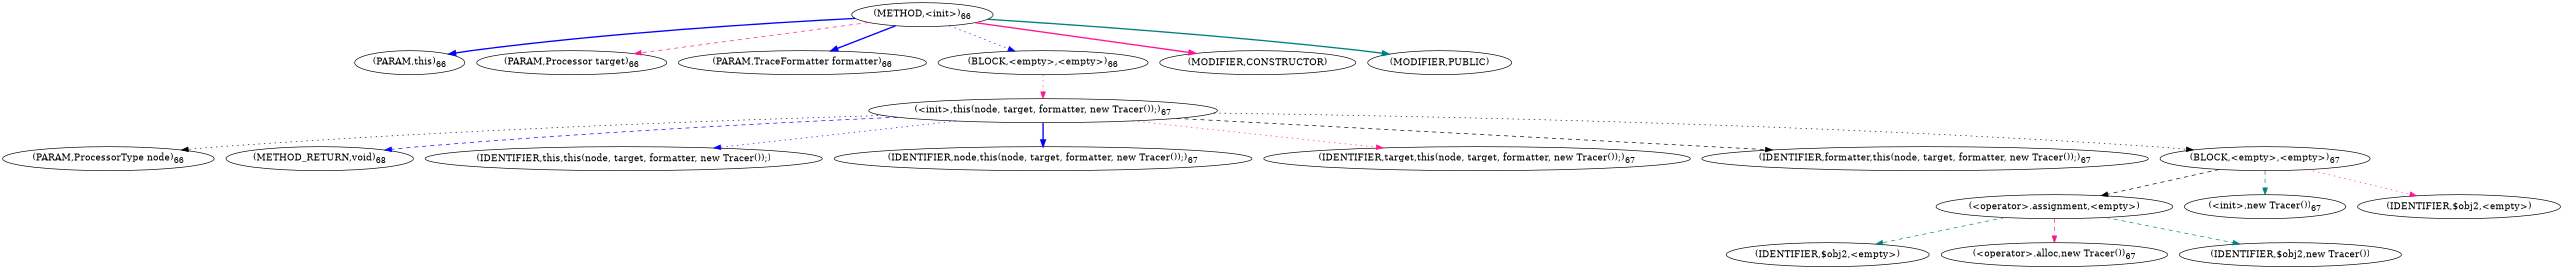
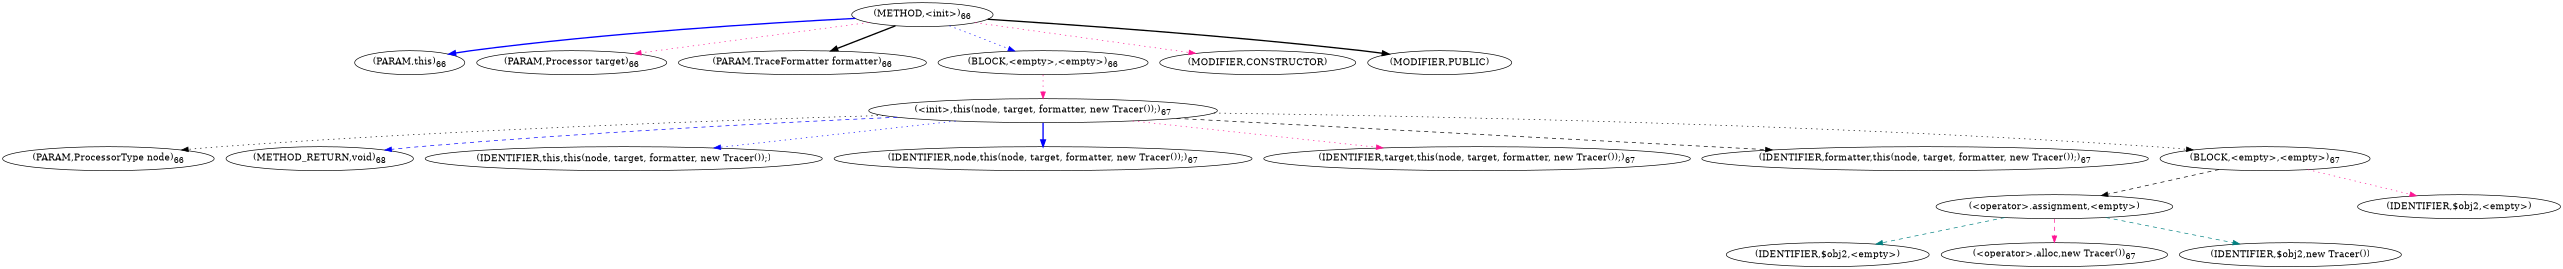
(1185, 34) -> (1185, 34)
(866, 37) -> (866, 37)
(755, 38) -> (755, 38)
(1082, 38) -> (1082, 38)
(2265, 207) -> none
